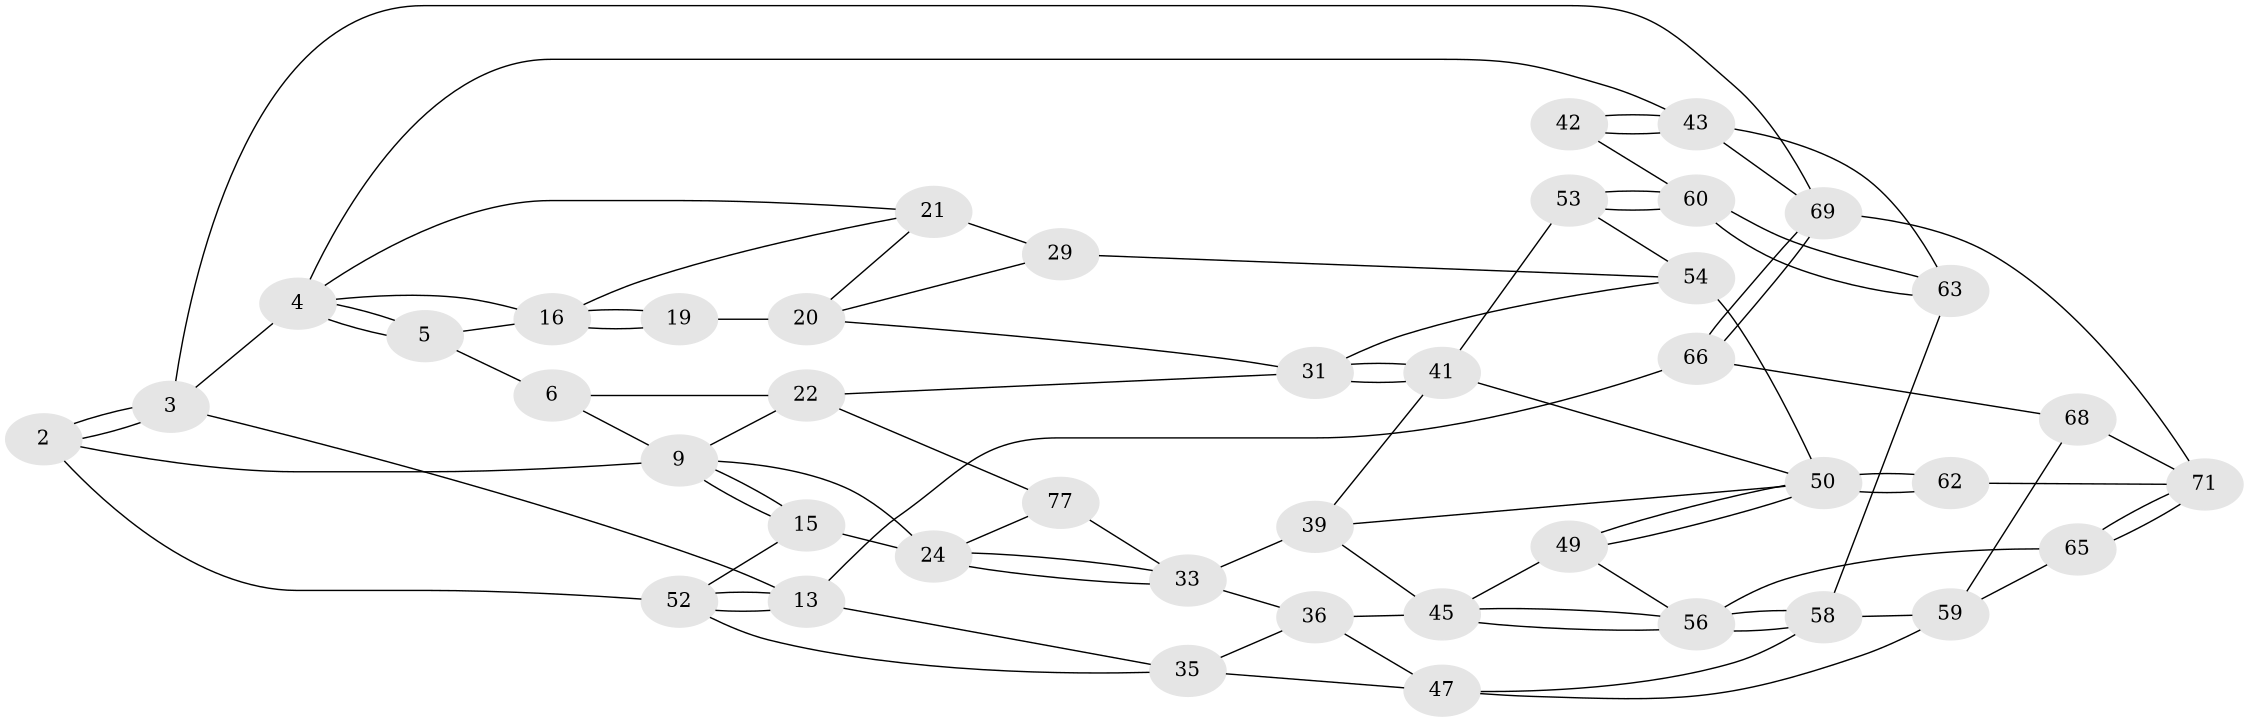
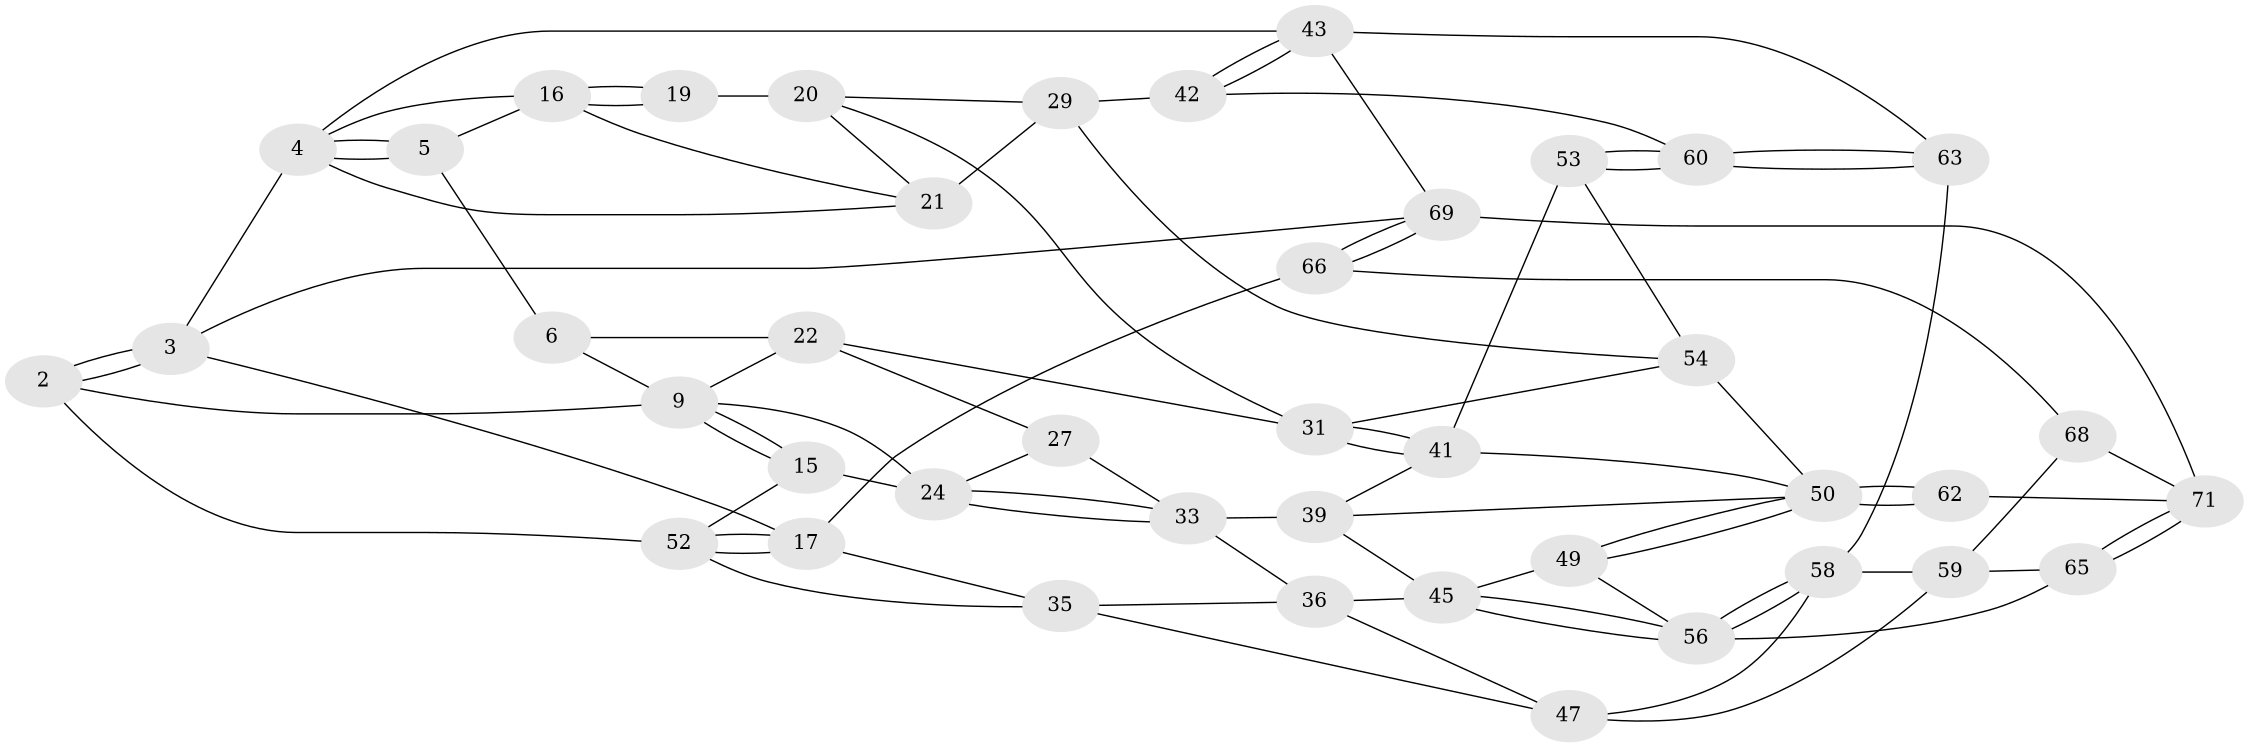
none -> (1124, 100)
(1061, 503) -> (1061, 441)
(807, 602) -> (807, 544)
